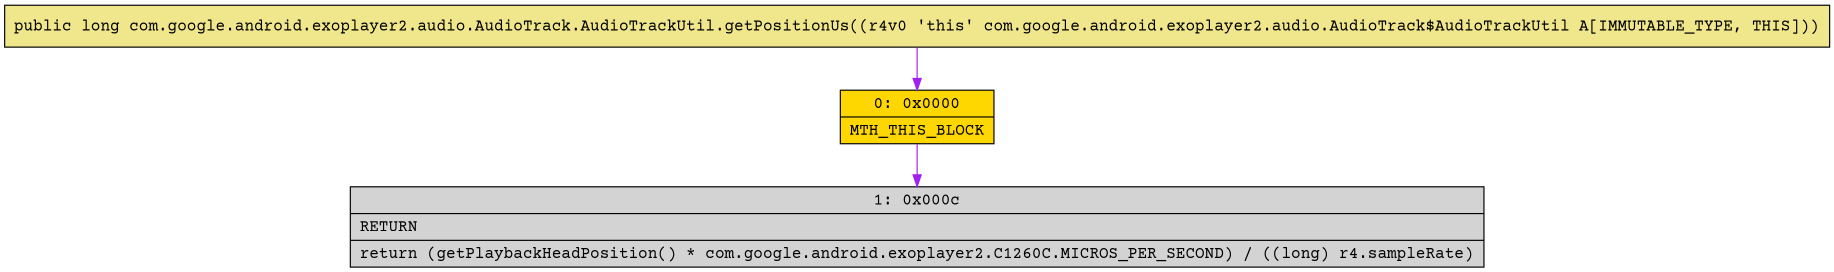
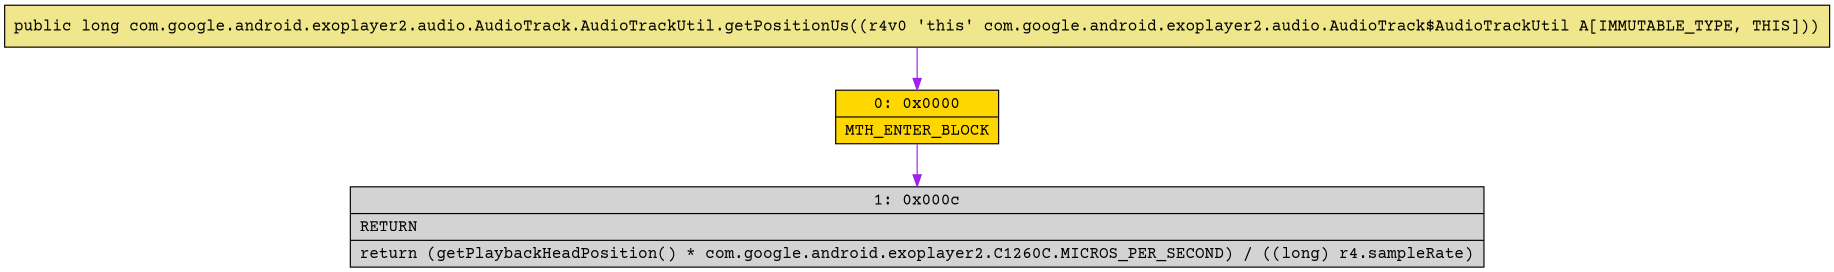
(917, 130) -> (917, 130)
